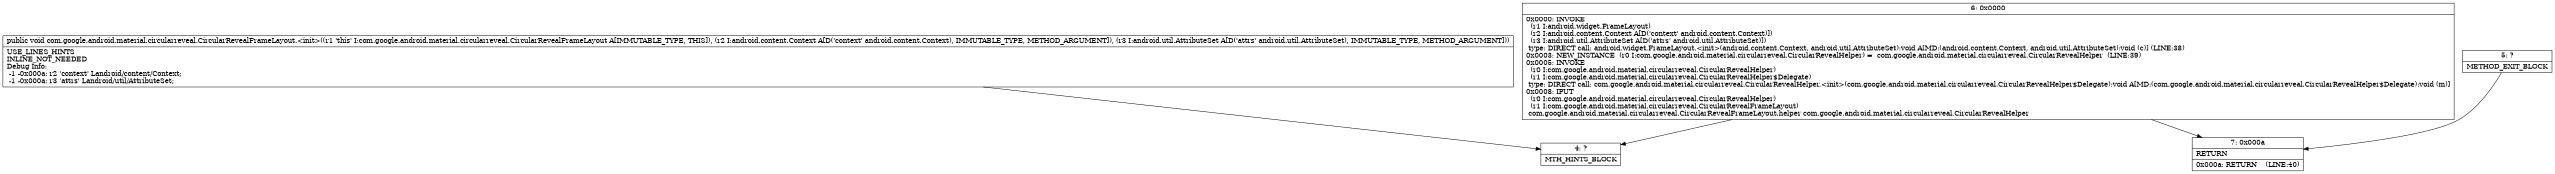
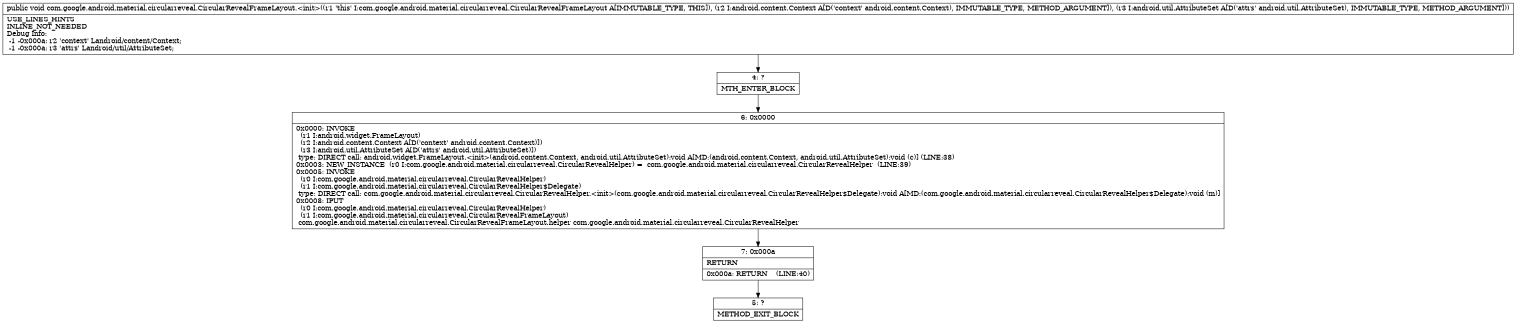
(1679, 132) -> (758, 101)
(2416, 133) -> (758, 287)
(1581, 159) -> (758, 89)
